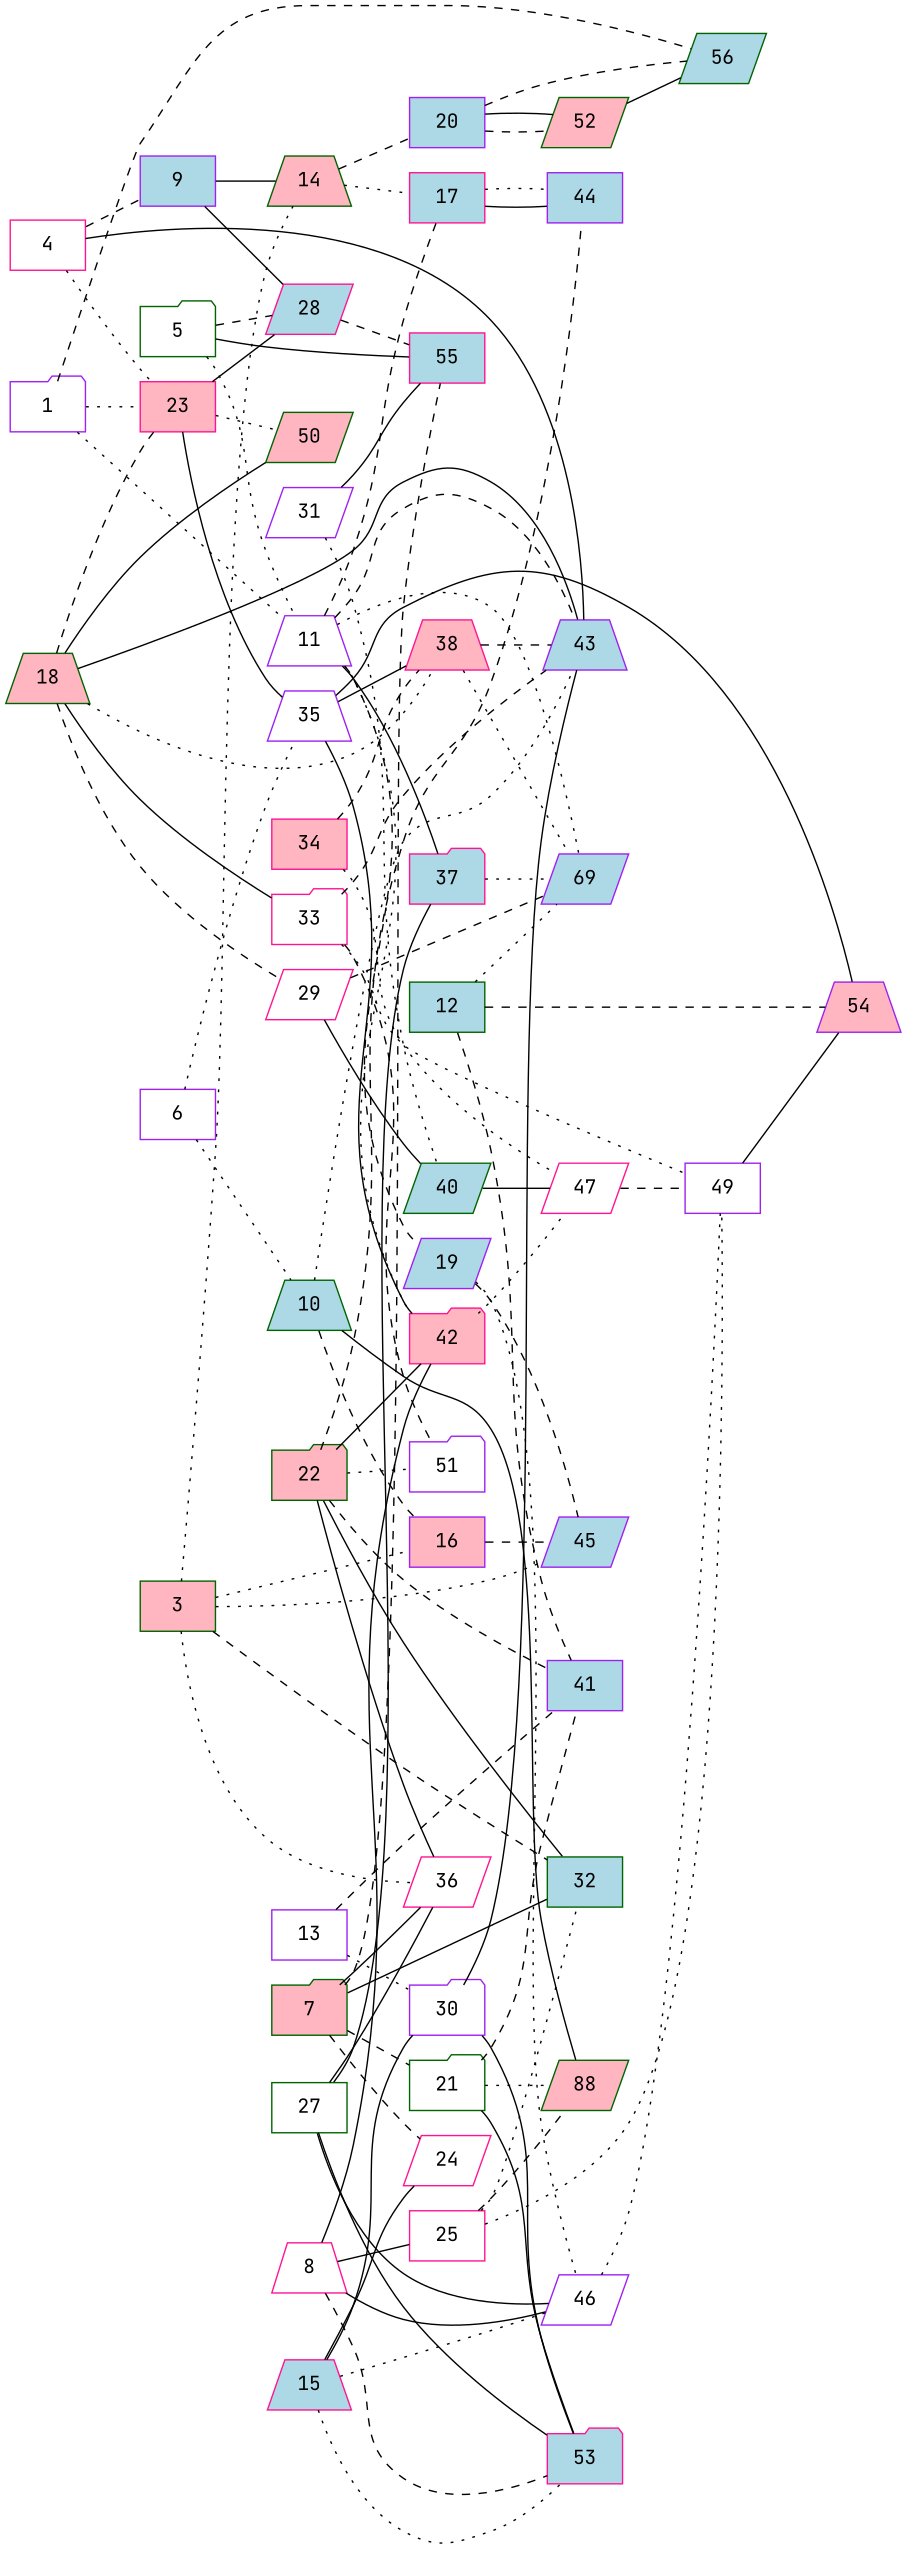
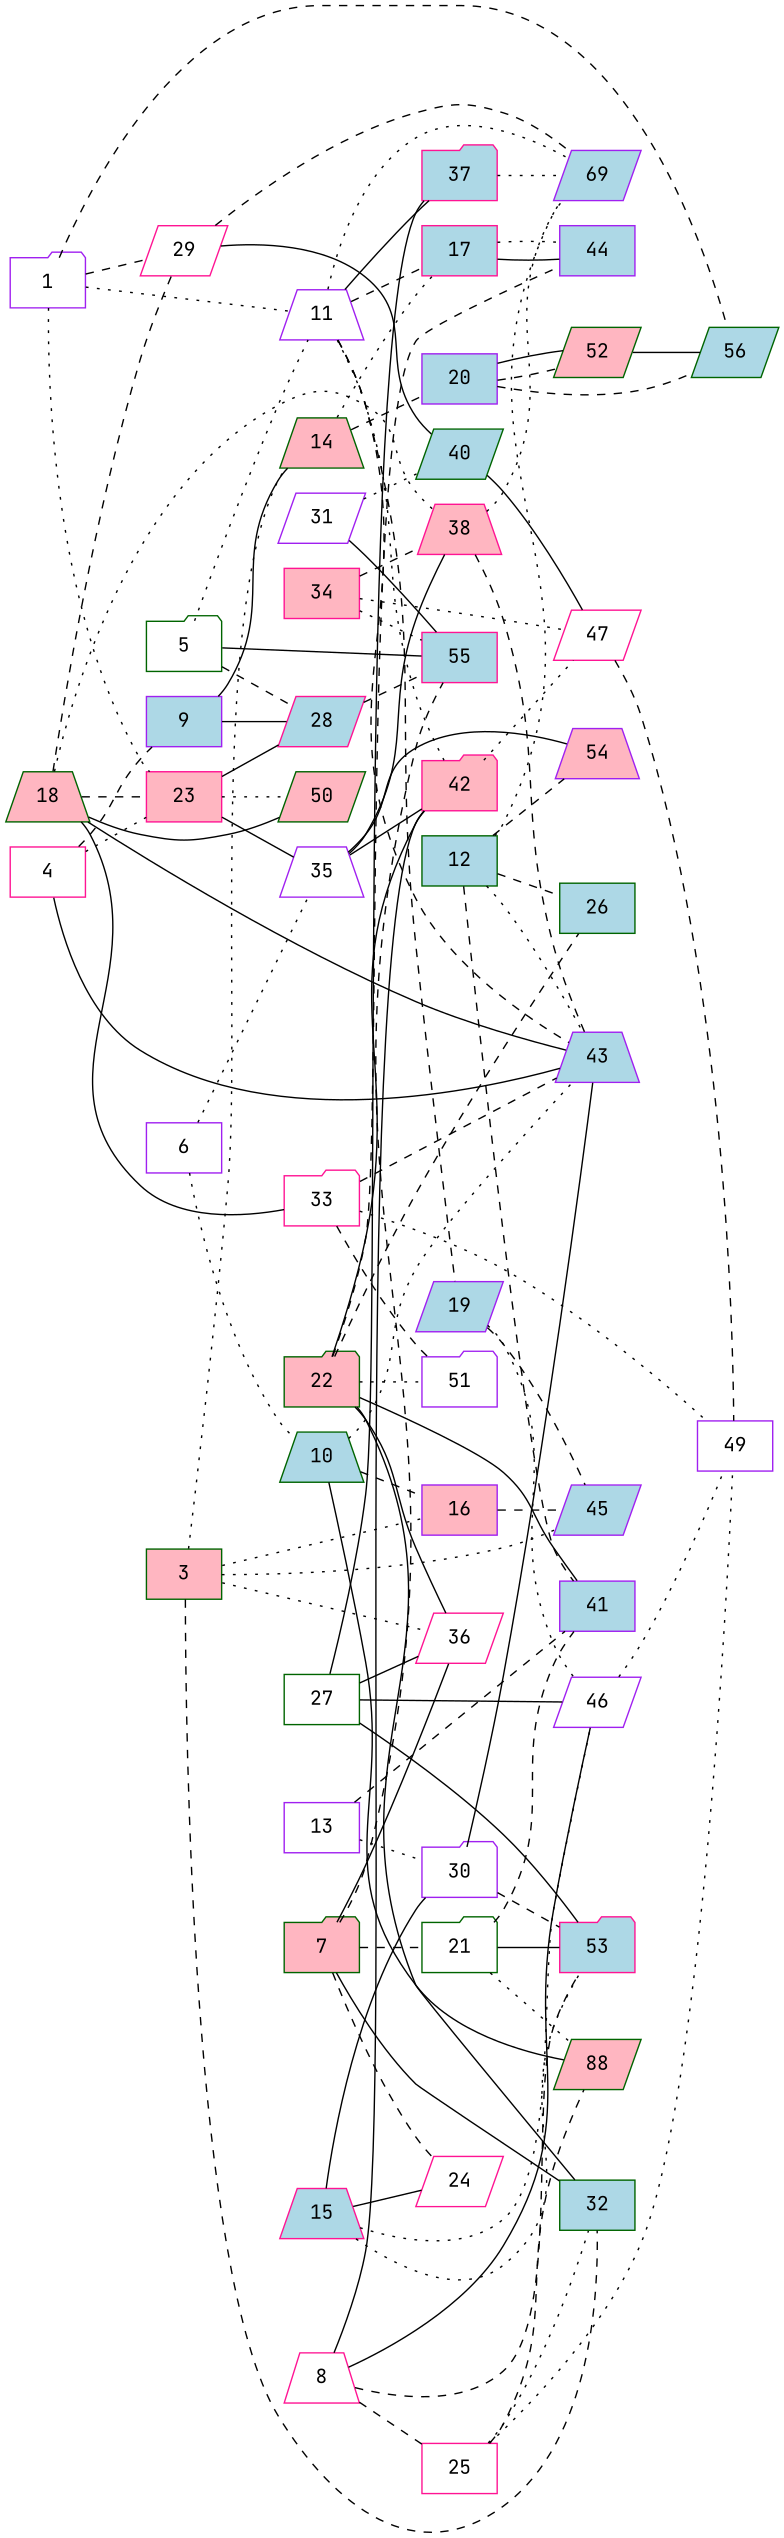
none -> (116, 267)
none -> (391, 626)
none -> (597, 908)
none -> (539, 956)
(791, 1098) -> none
(433, 1602) -> (491, 1463)
(527, 2181) -> (528, 1910)
(357, 2257) -> (391, 2423)
